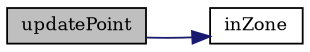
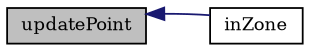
(169, 38) -> (187, 14)
